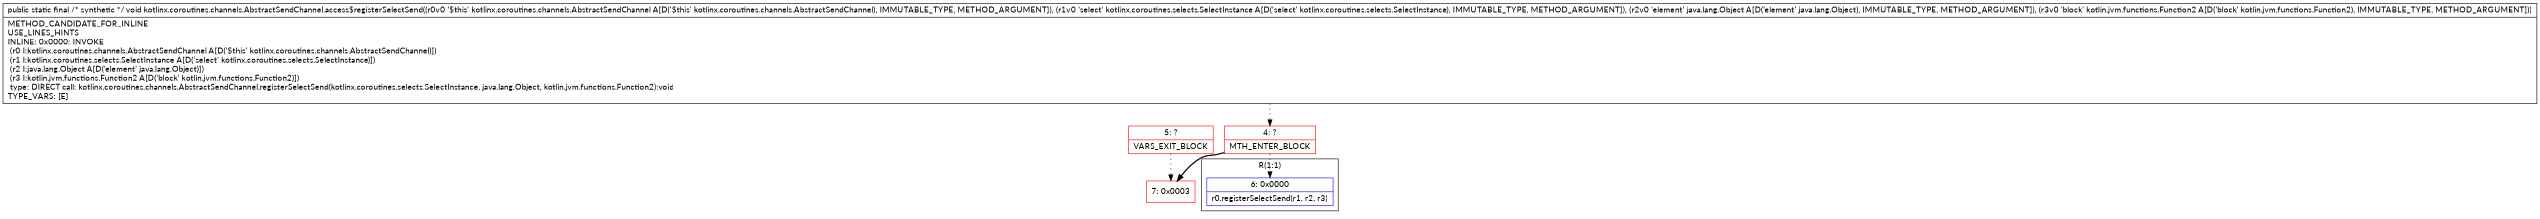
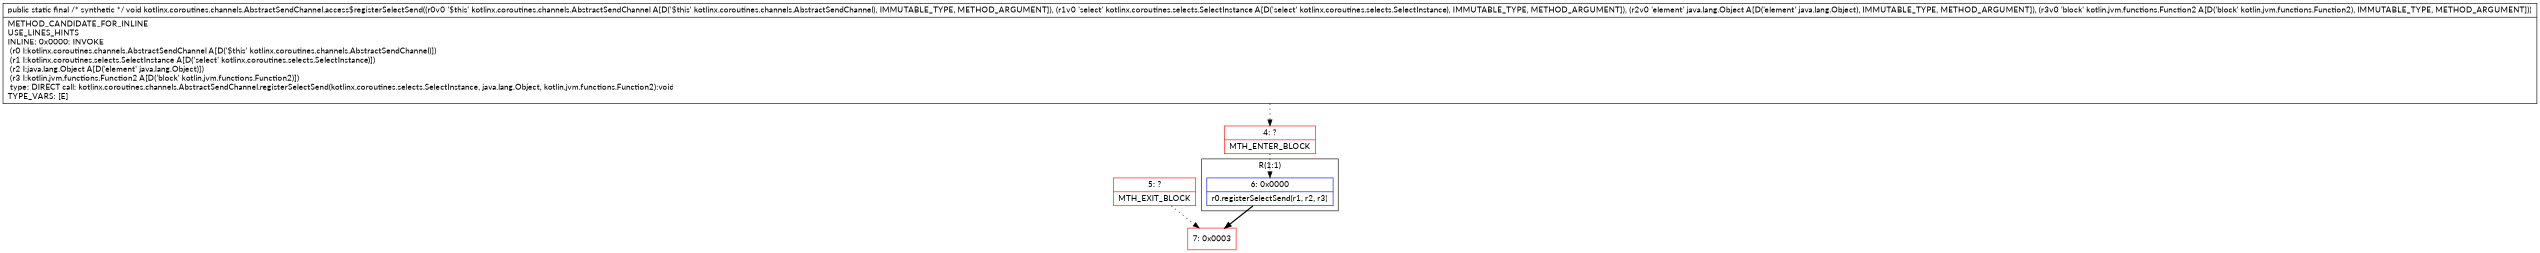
(1171, 147) -> (1155, 198)
(1198, 160) -> (1241, 215)
